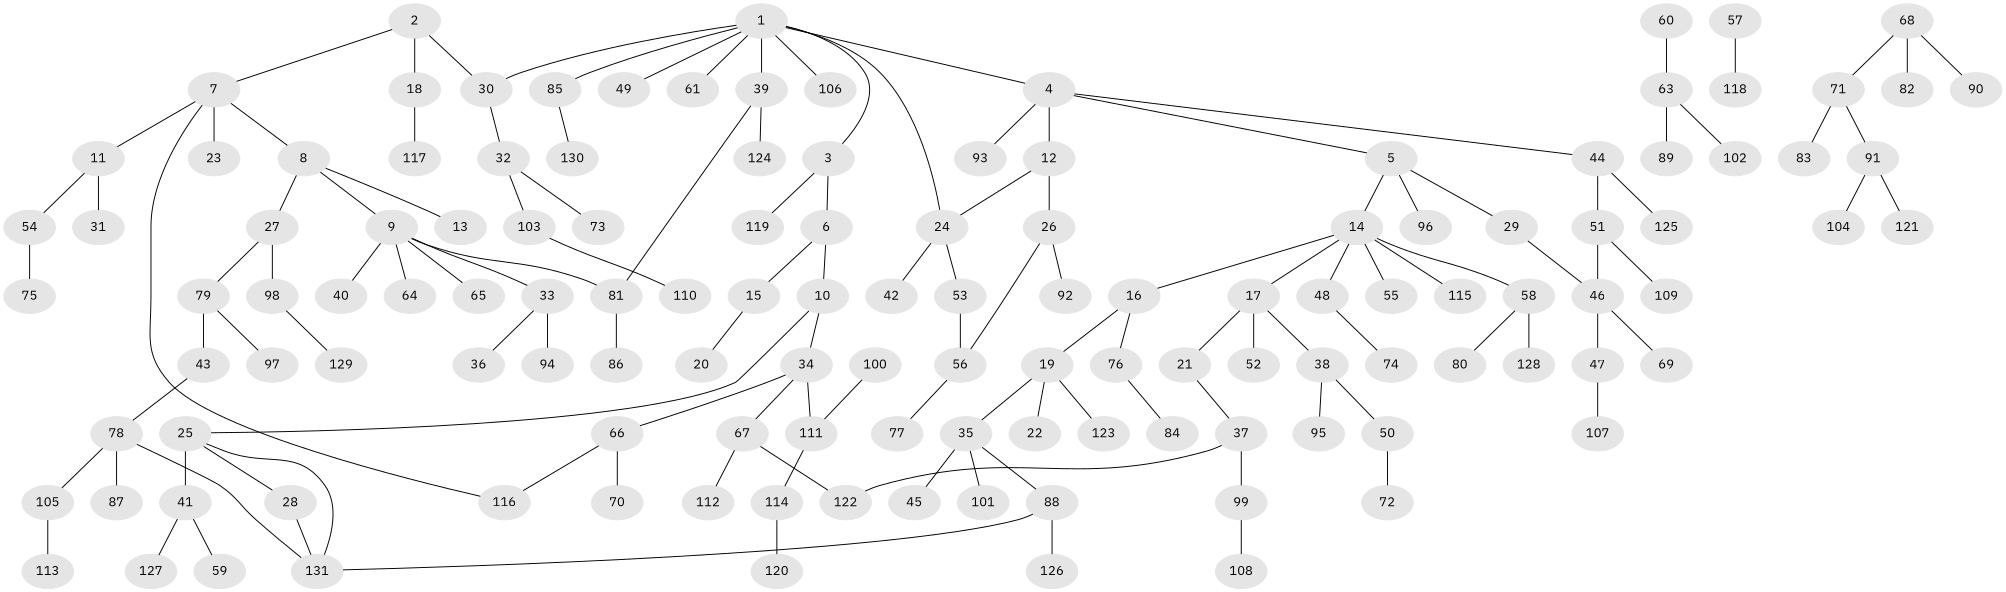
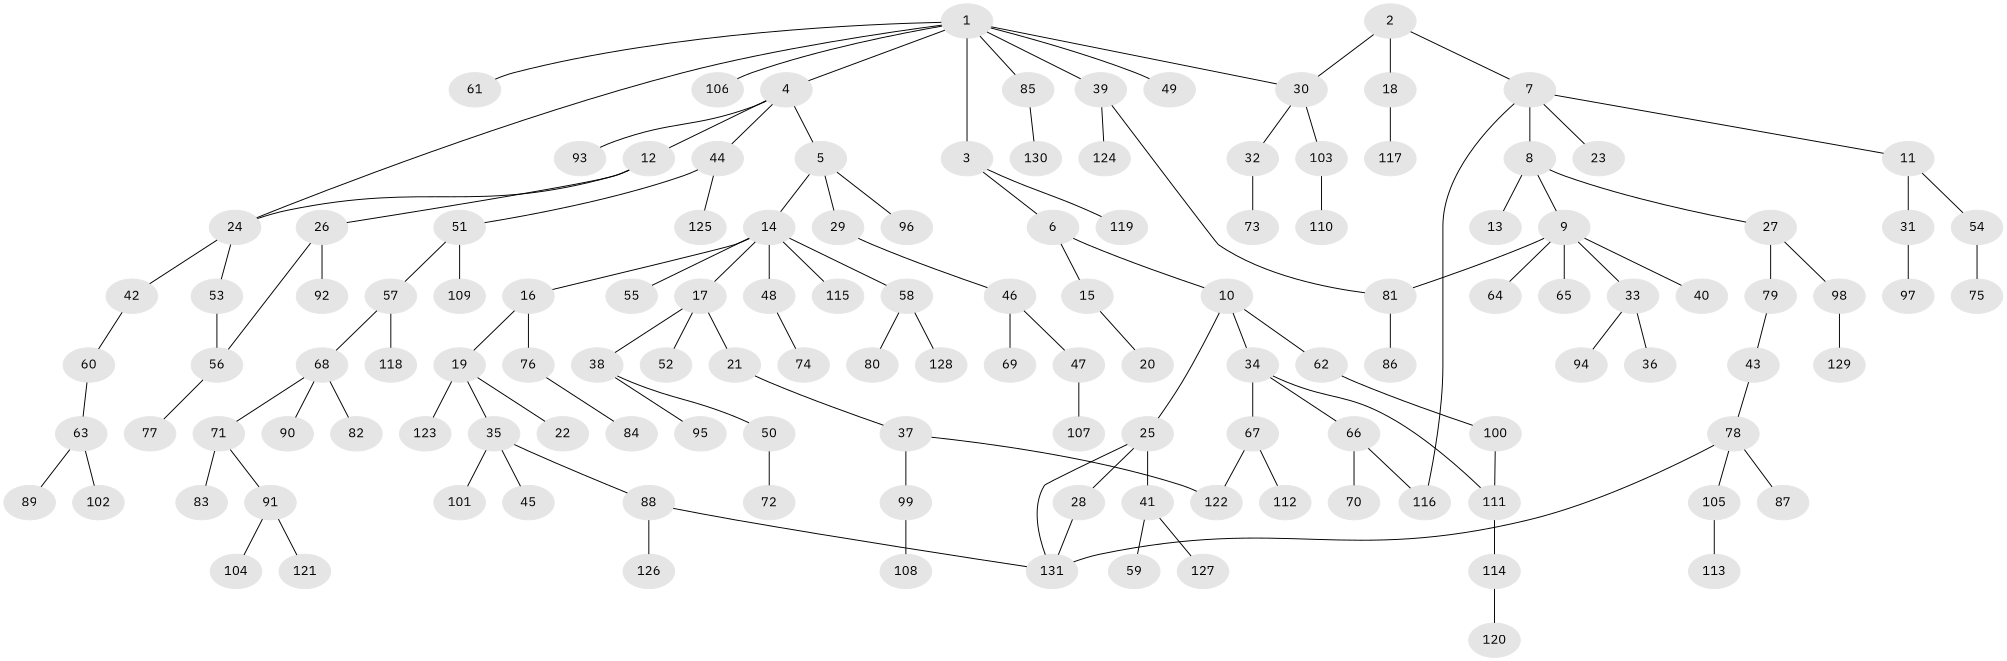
(516, 193) -> (1312, 124)
(1598, 262) -> (425, 262)
none -> (110, 331)
(238, 331) -> (1908, 262)
none -> (357, 331)
none -> (1322, 365)
